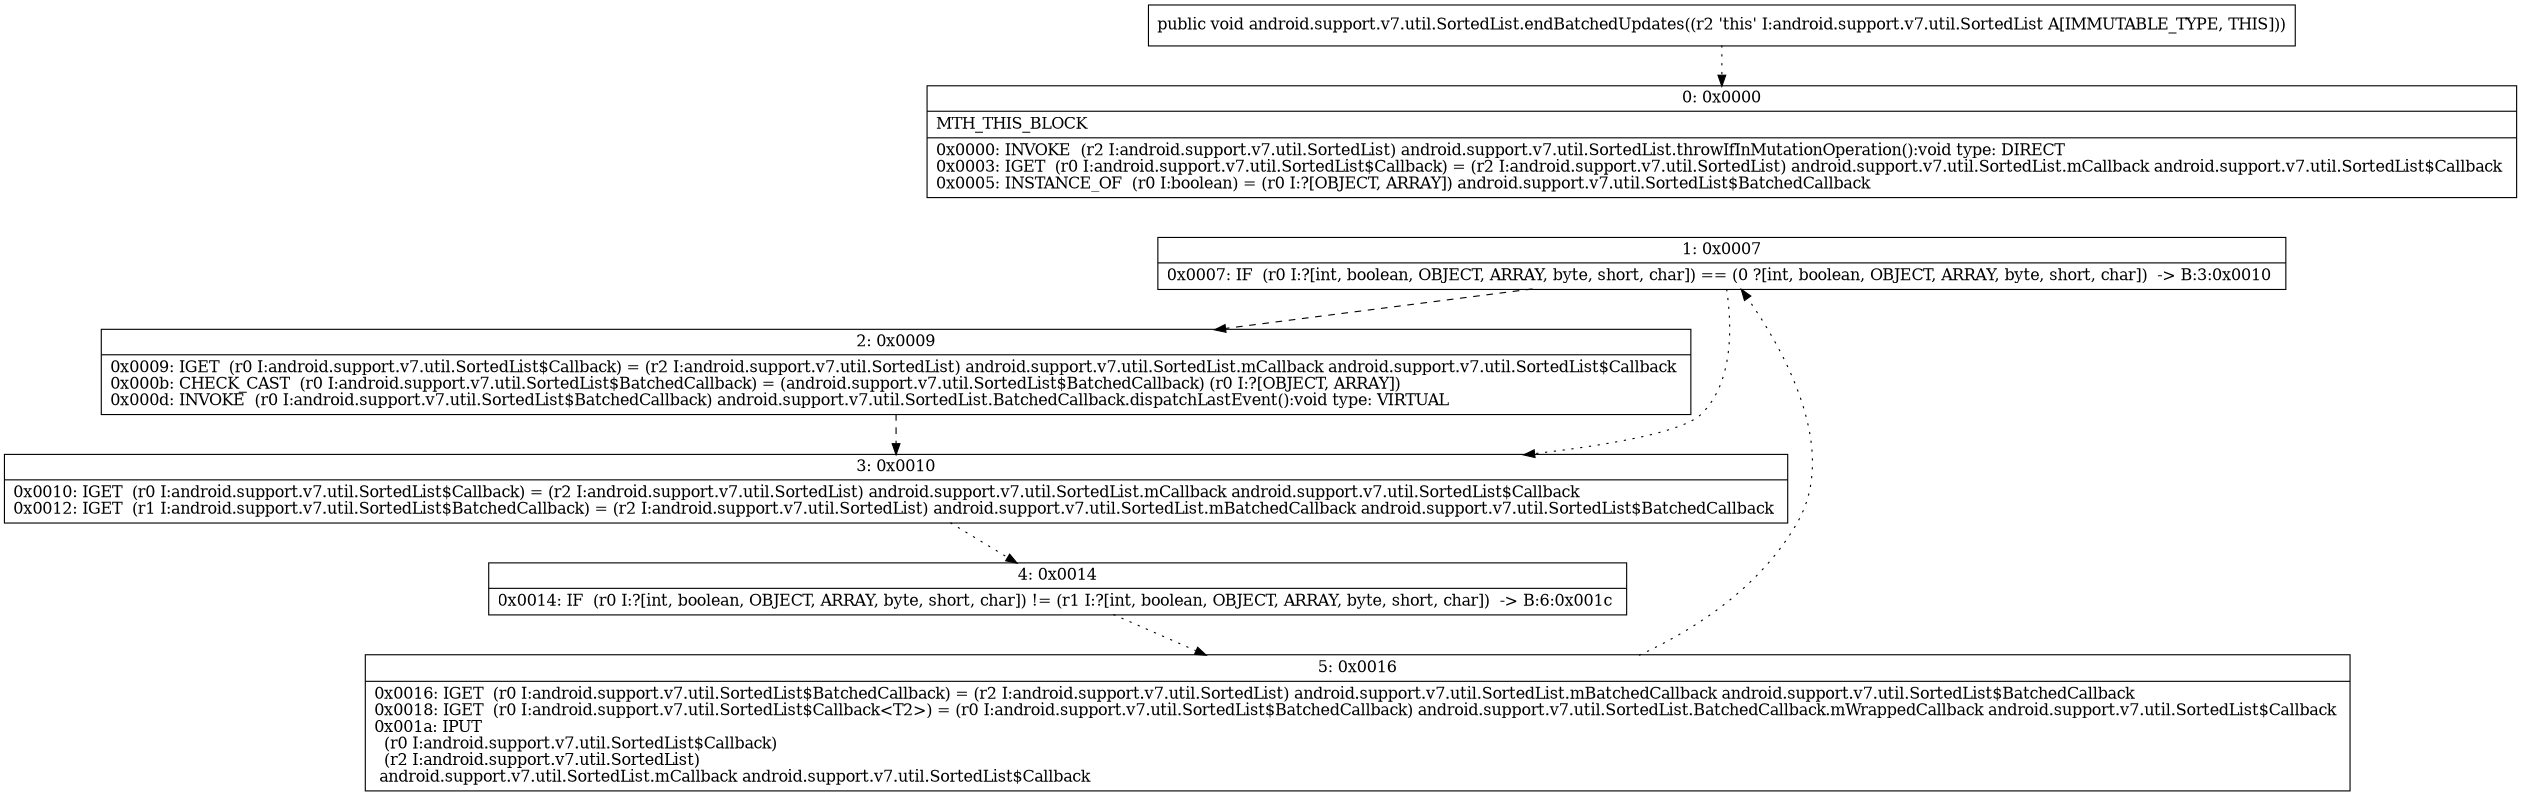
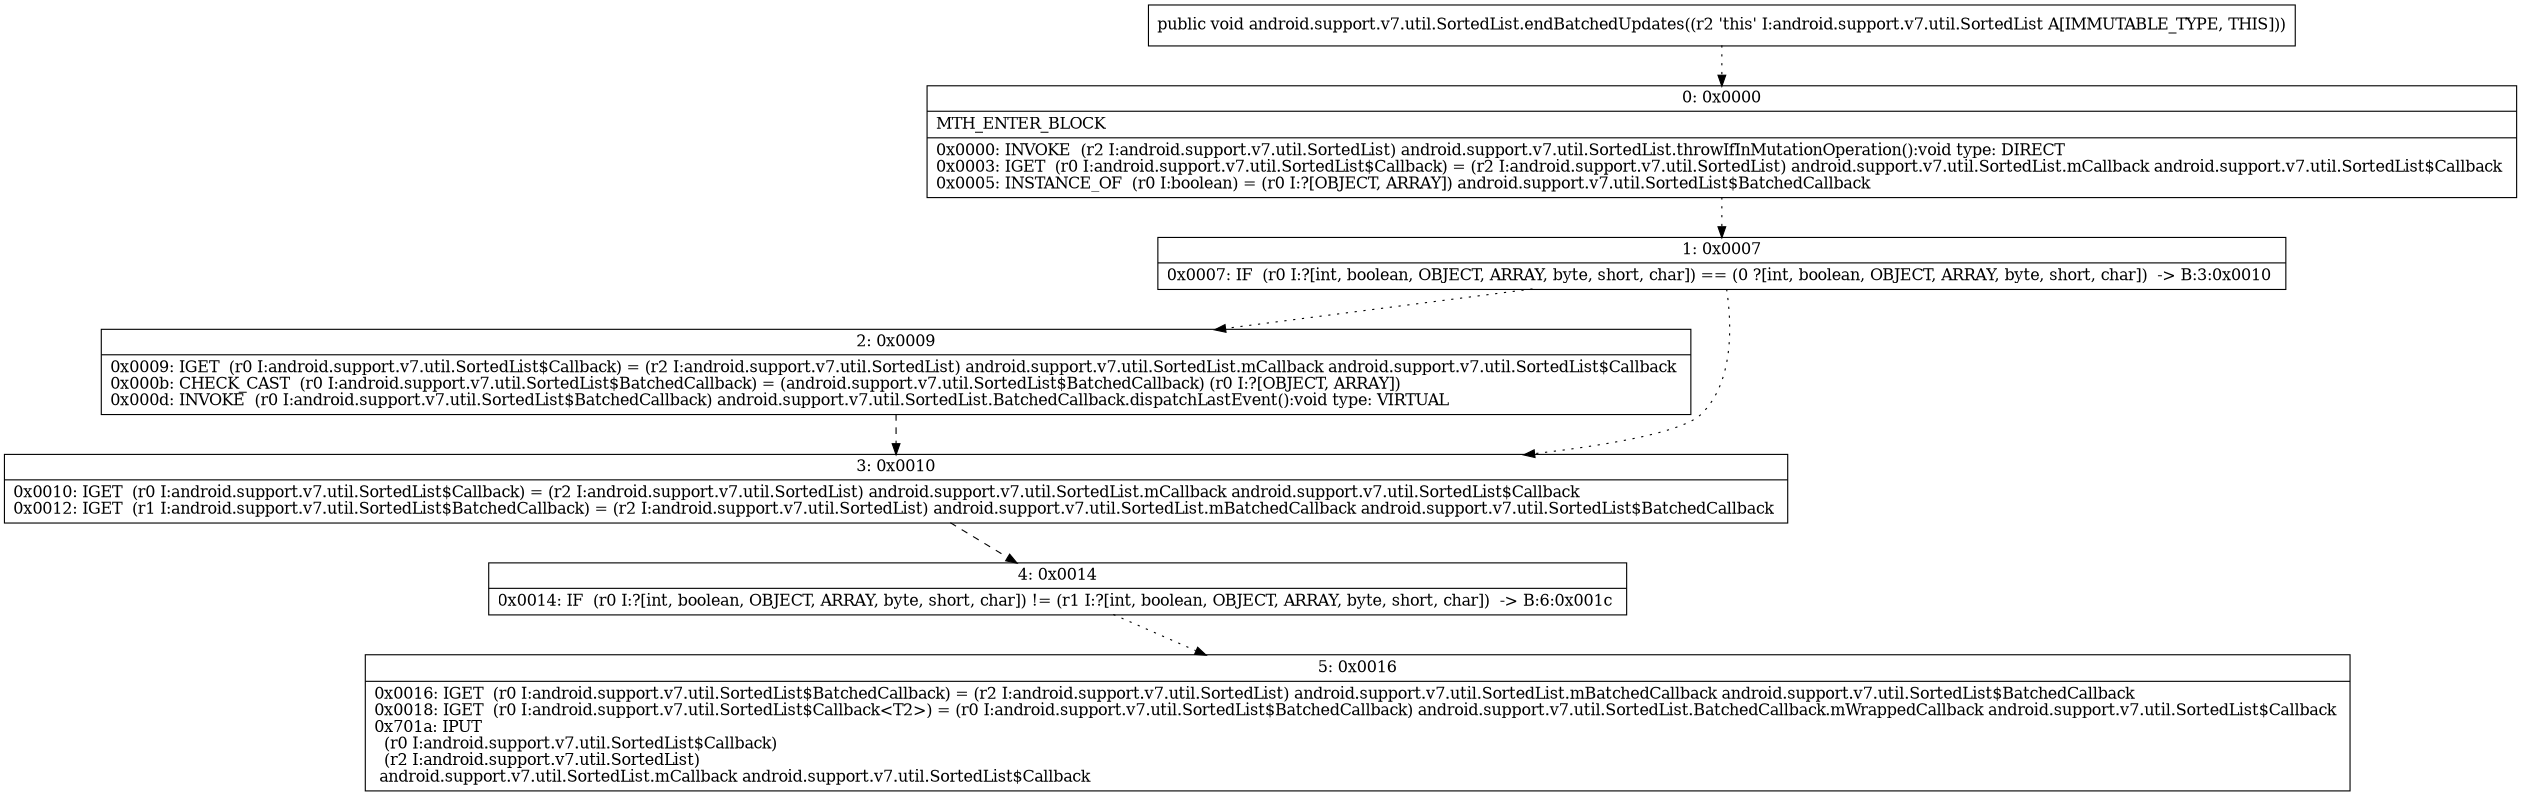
(1012, 124) -> (1021, 124)
(1379, 309) -> (1379, 309)
(1803, 508) -> (1722, 212)
(979, 540) -> (979, 540)
(433, 727) -> (433, 727)
